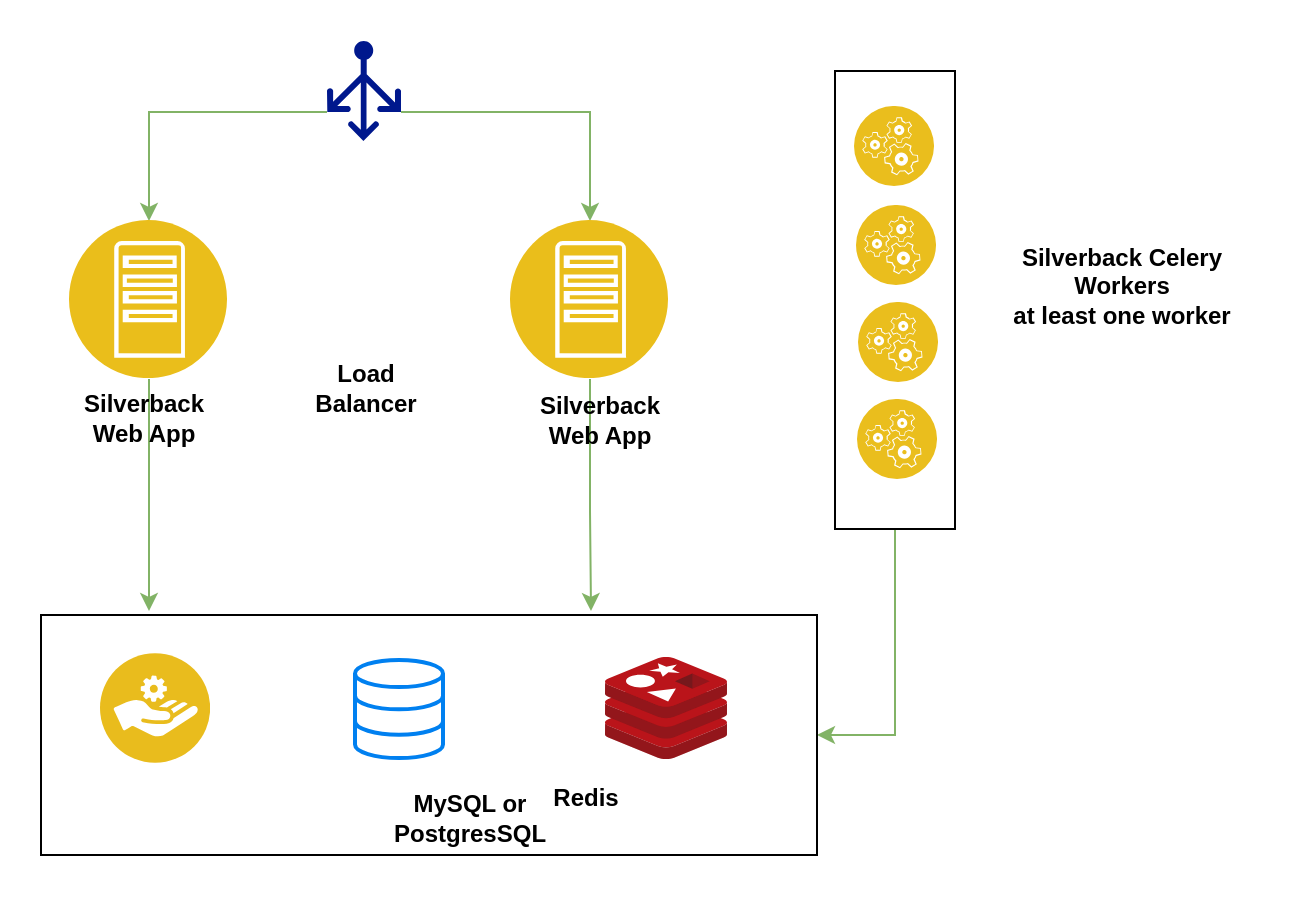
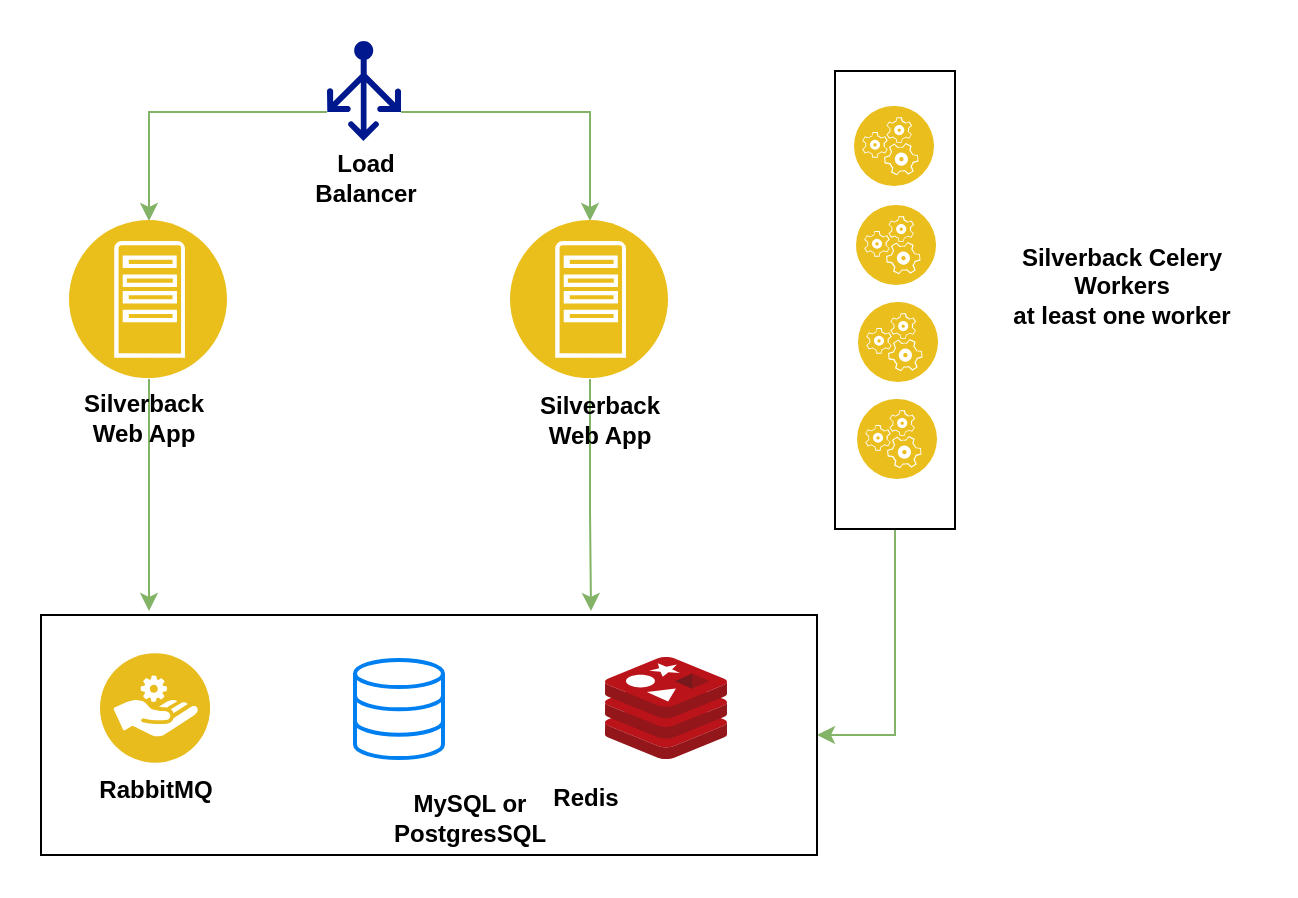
(367, 389) -> (367, 179)
none -> (156, 790)
